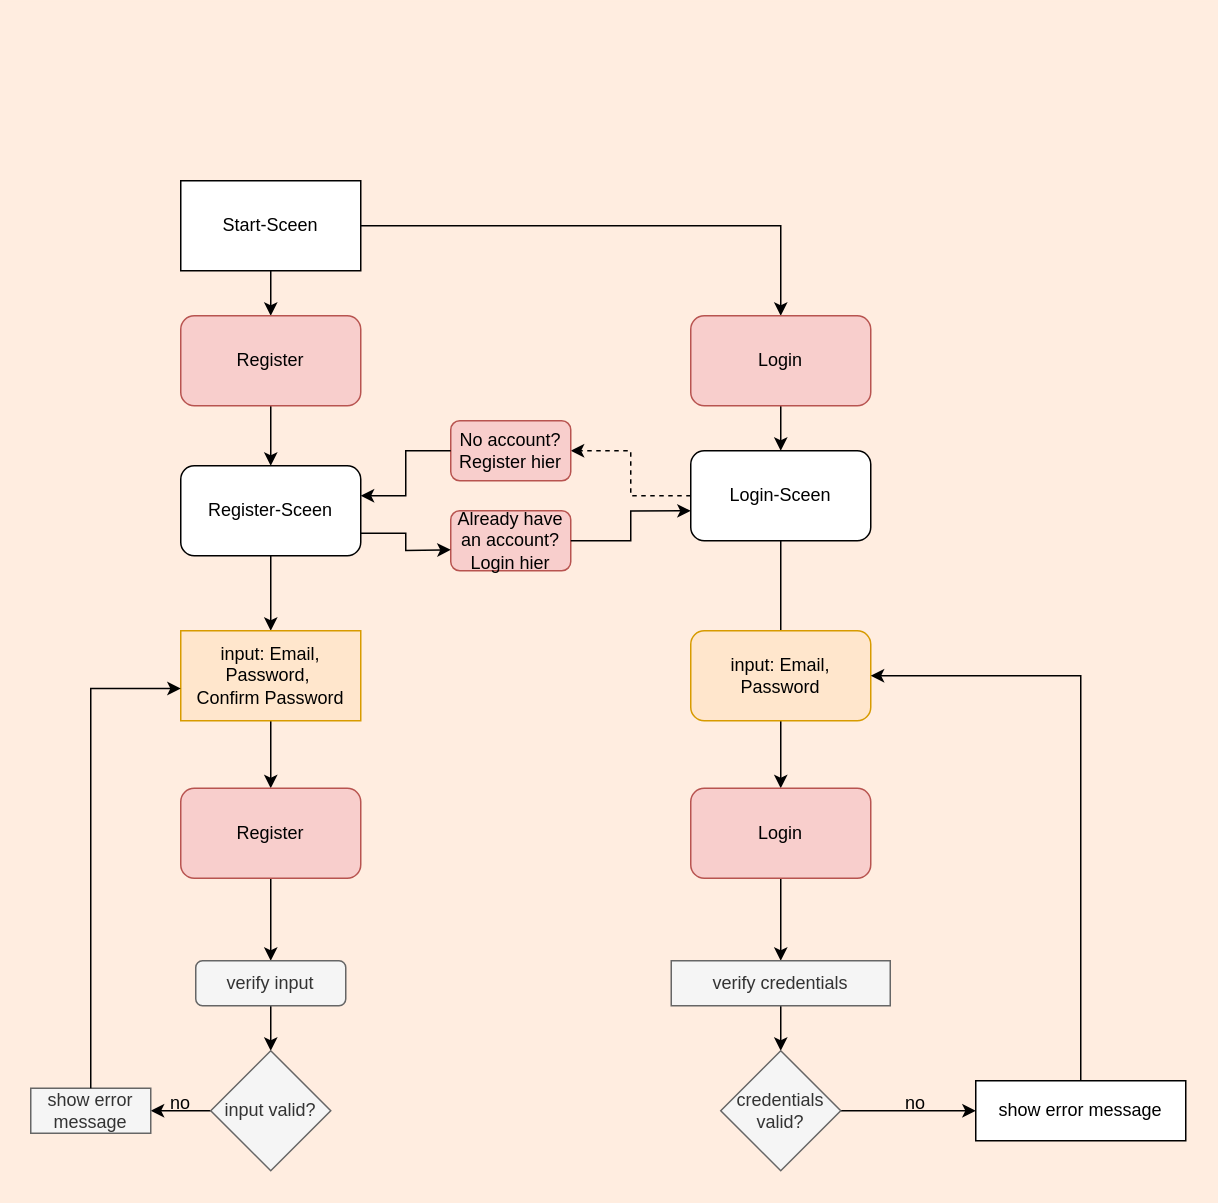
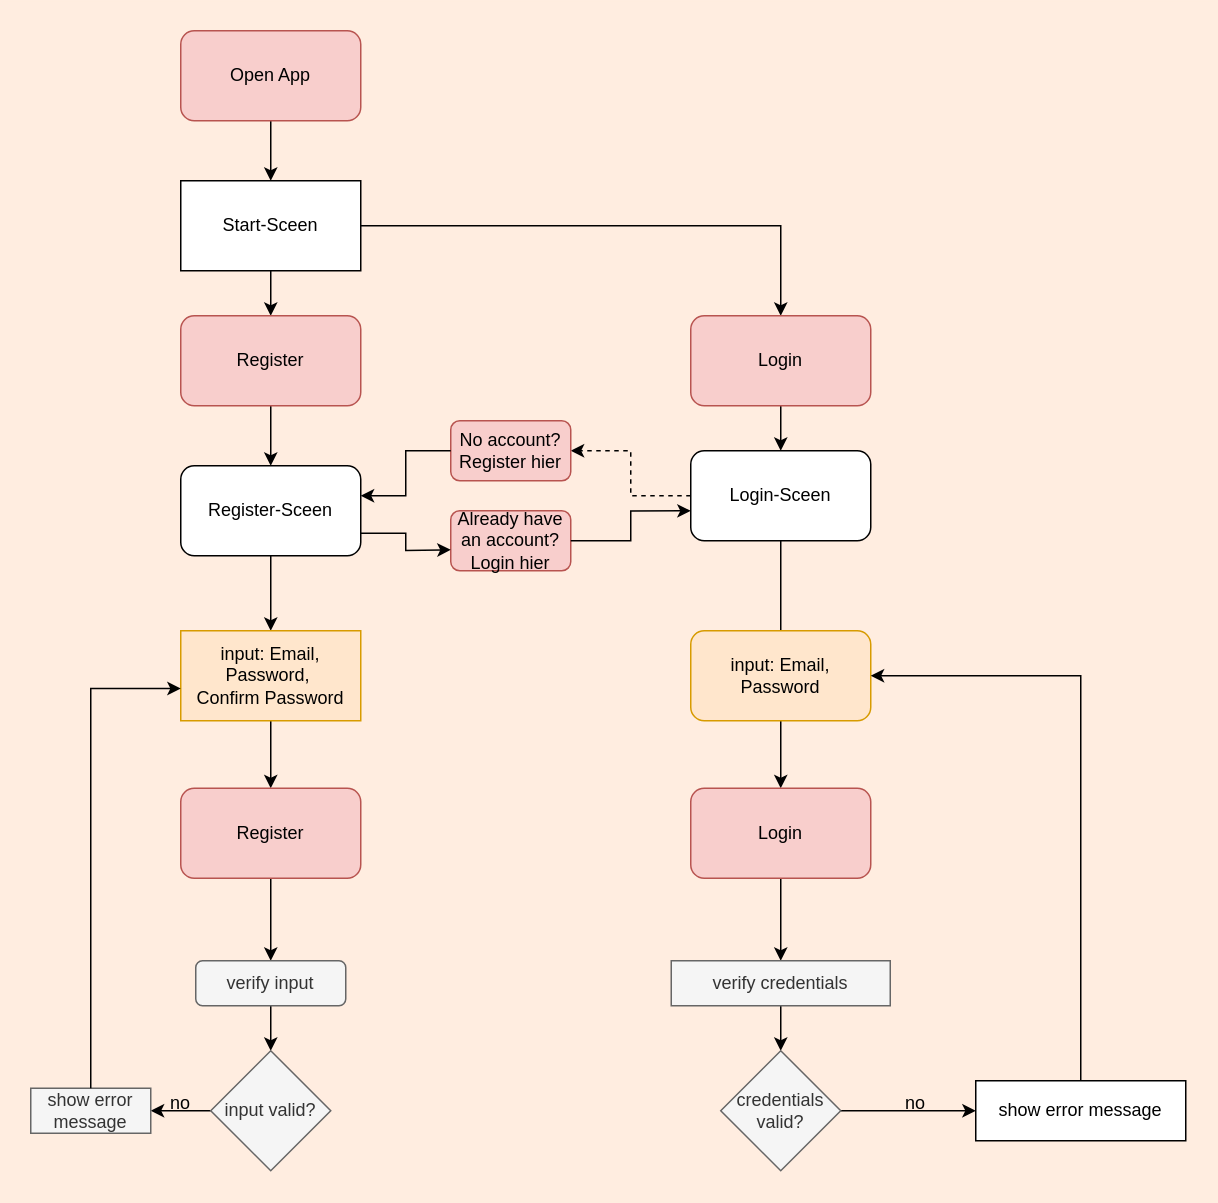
none -> (271, 76)
none -> (271, 146)
